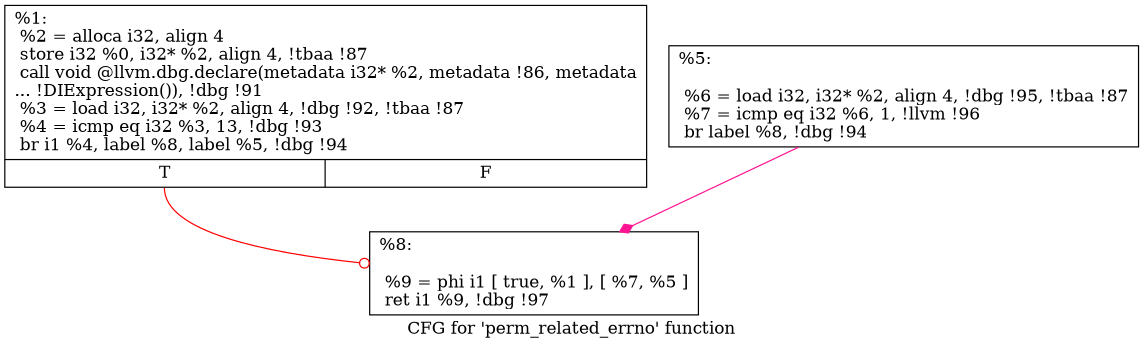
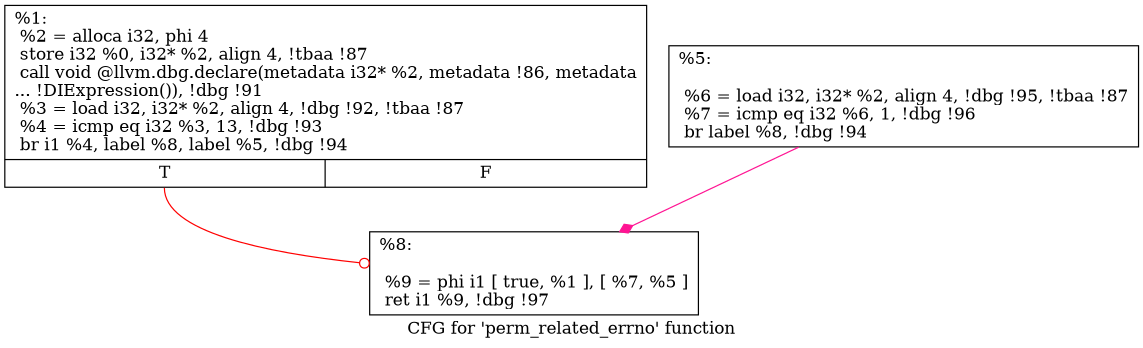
(120, 37) -> (112, 37)
(830, 114) -> (827, 114)
